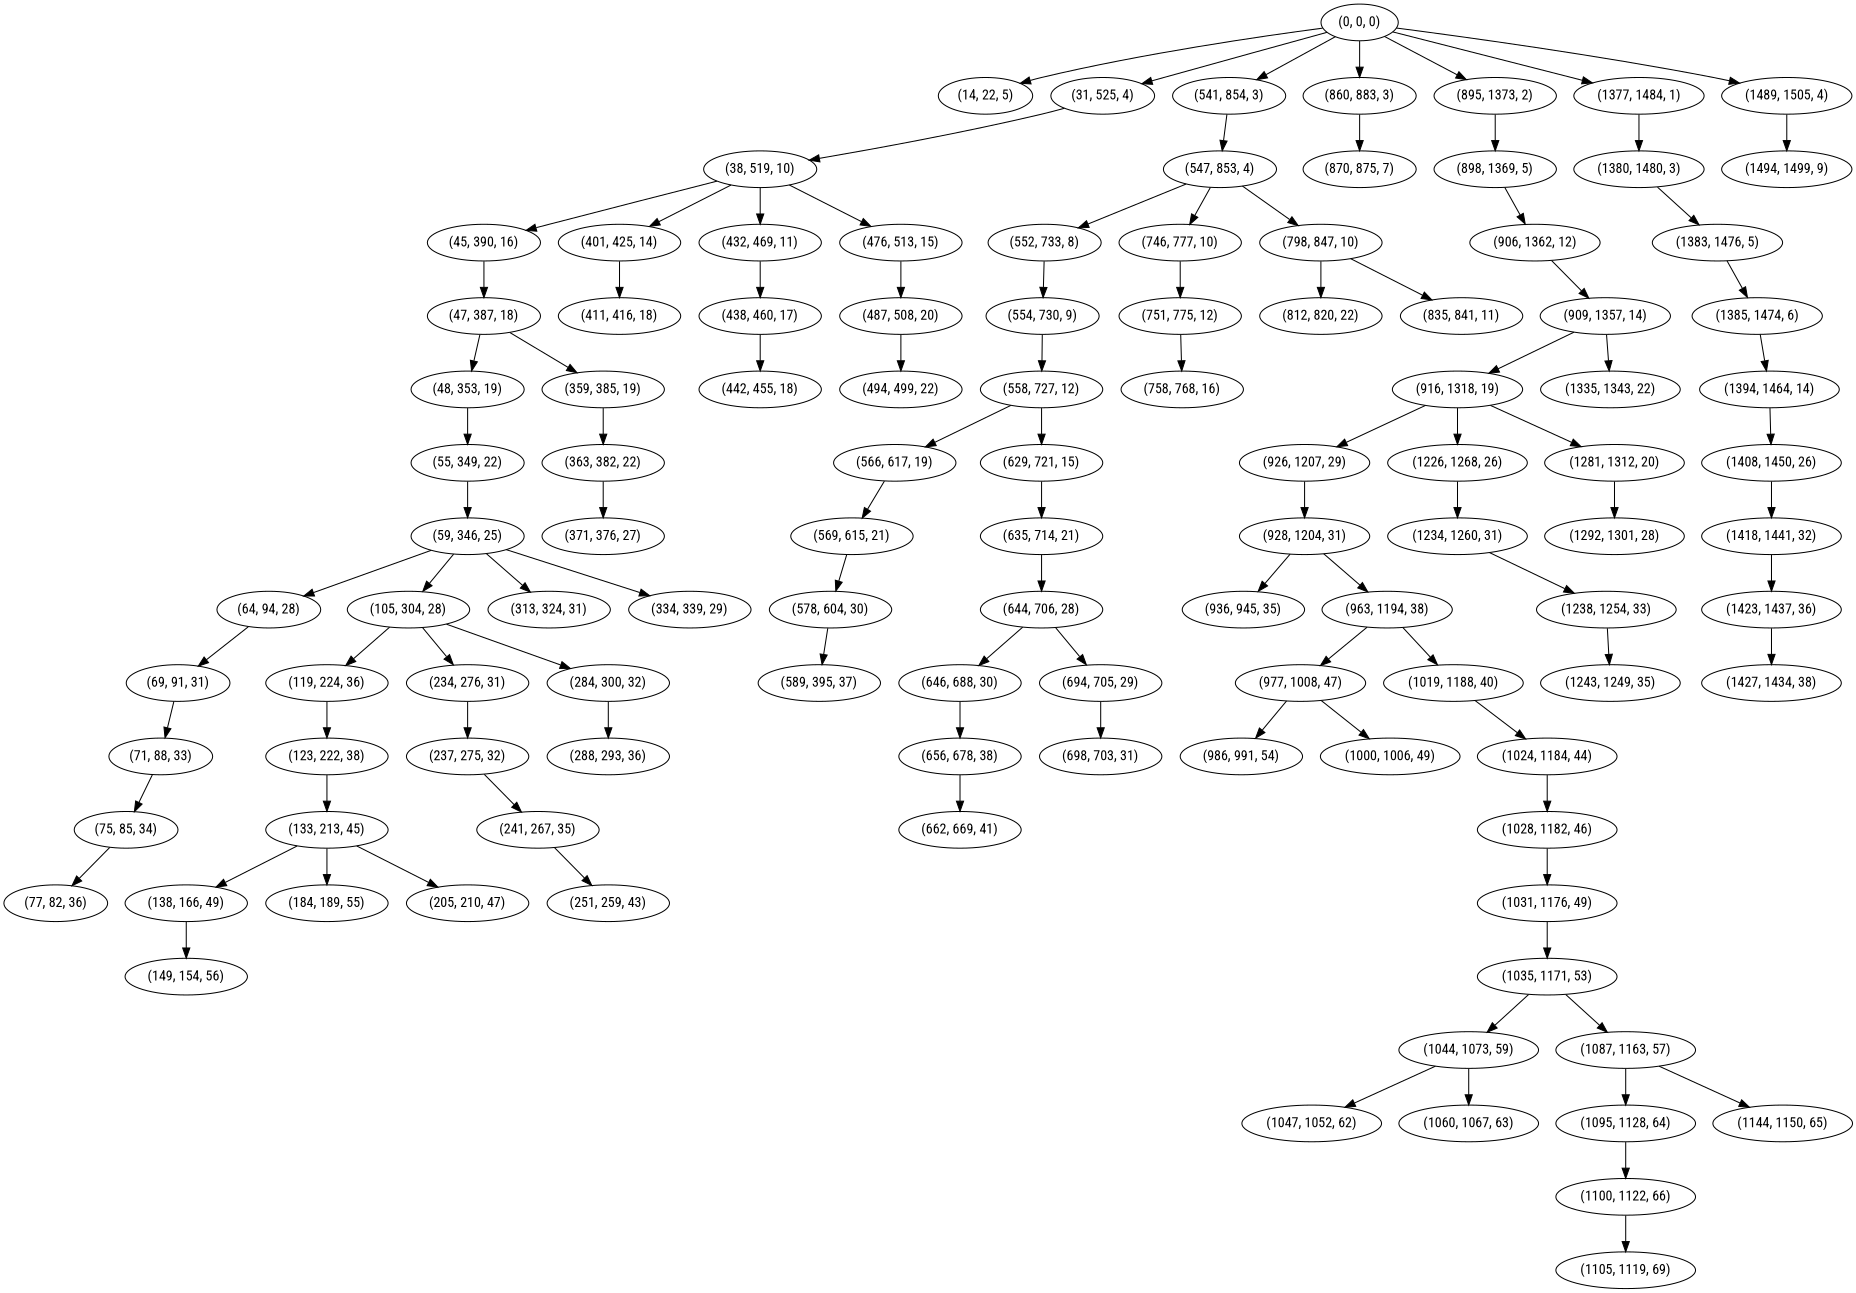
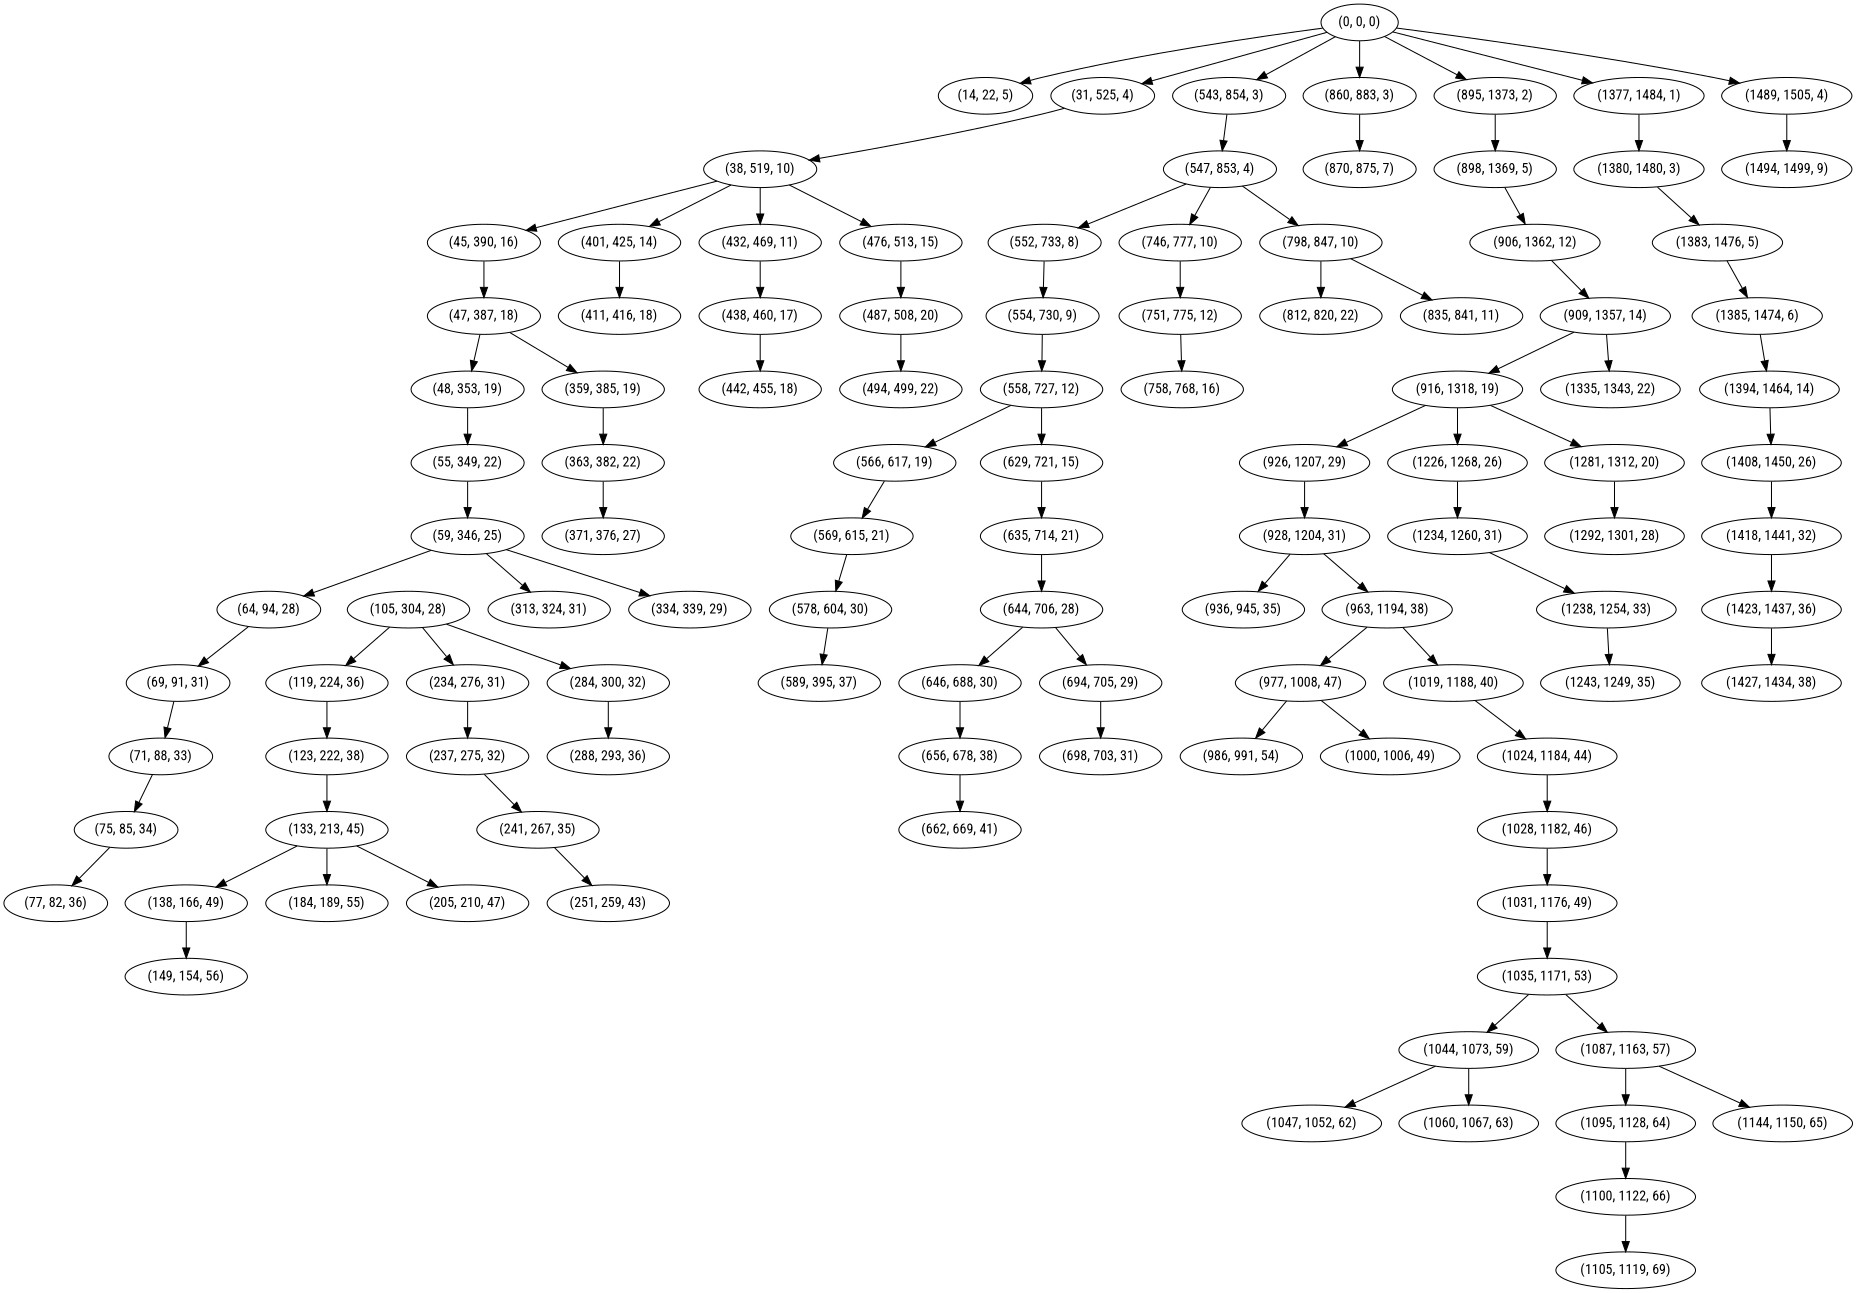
(1229, 96) -> (1229, 96)
(442, 569) -> none
